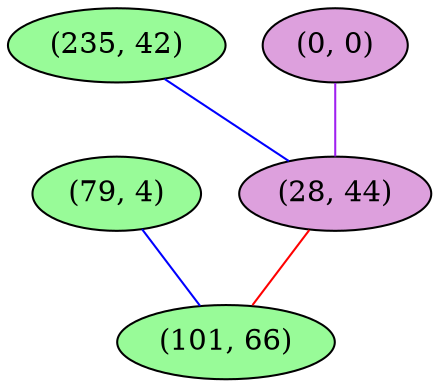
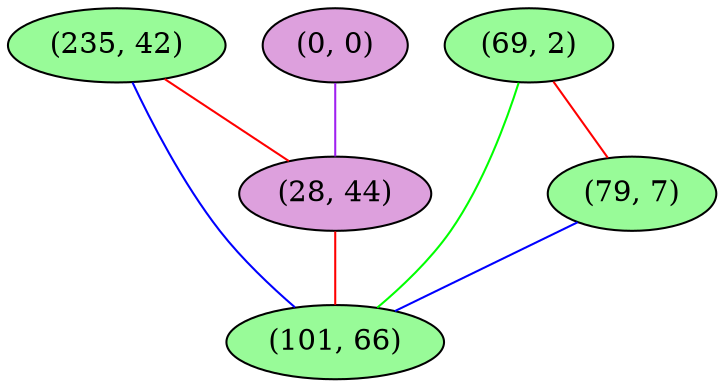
none -> (529, 45)
(227, 120) -> (227, 120)
(117, 194) -> (632, 194)
none -> (201, 204)
